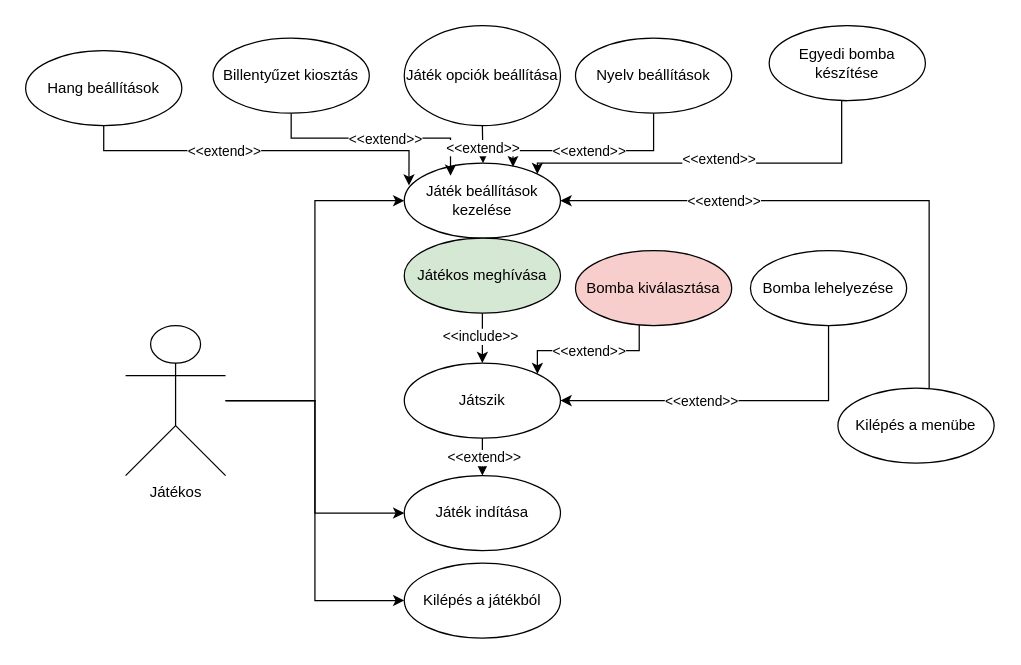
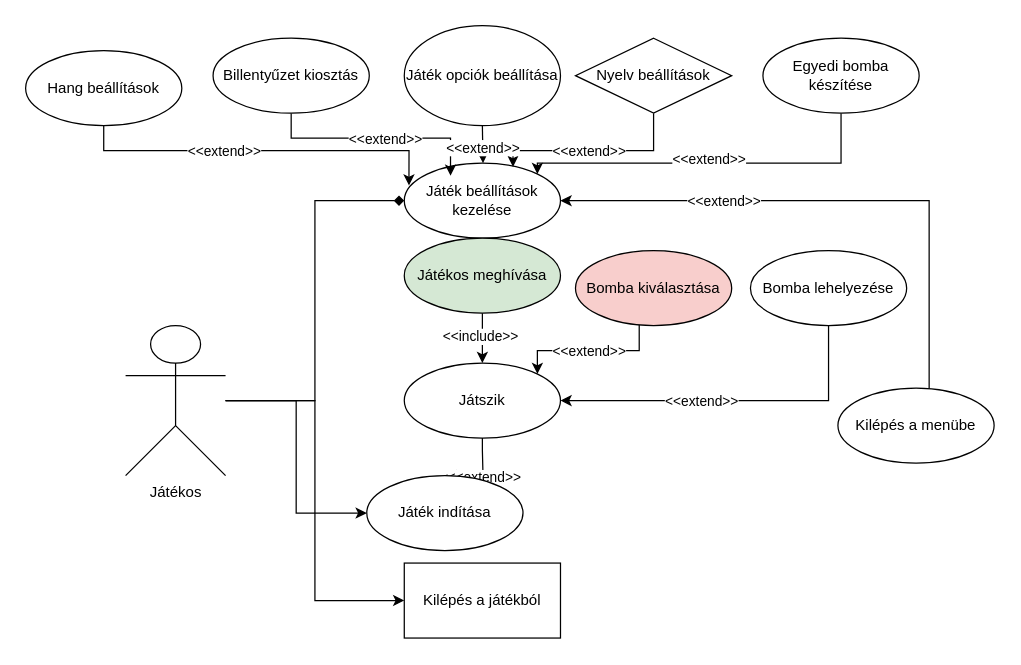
(848, 63) -> (841, 76)
(654, 76) -> (654, 76)
(394, 201) -> (393, 201)
(483, 513) -> (445, 513)
(483, 601) -> (483, 601)
